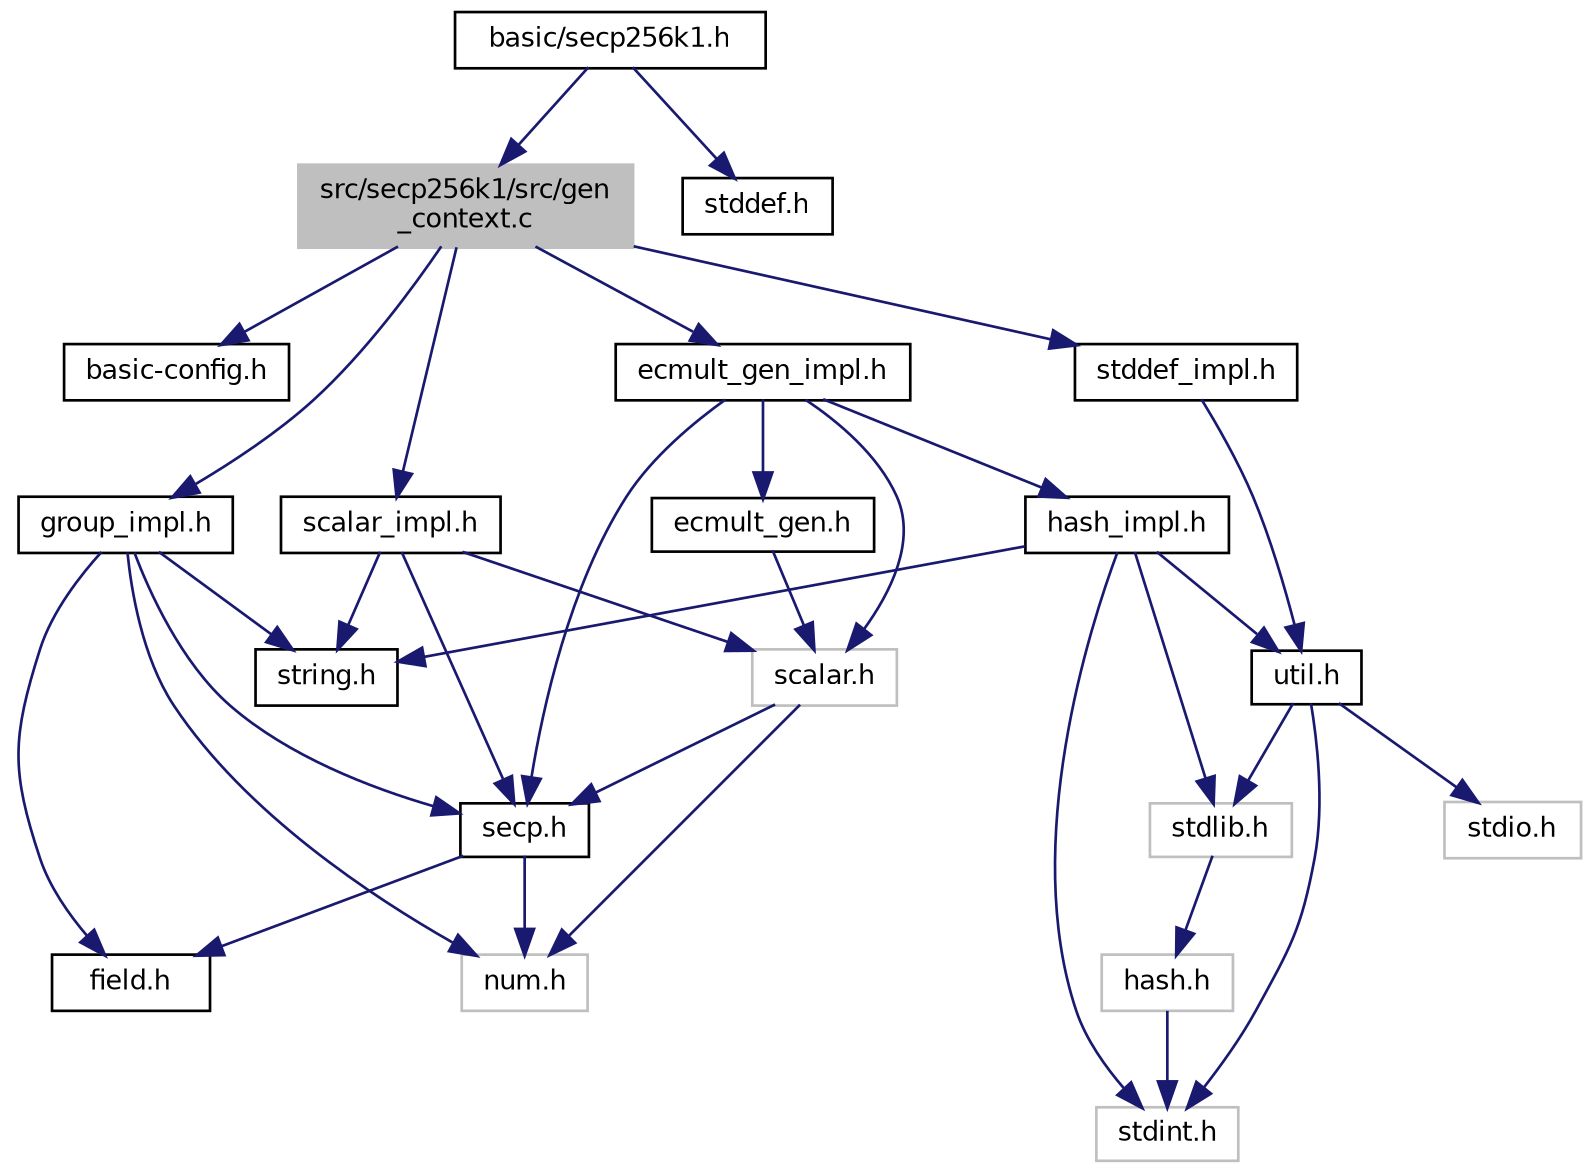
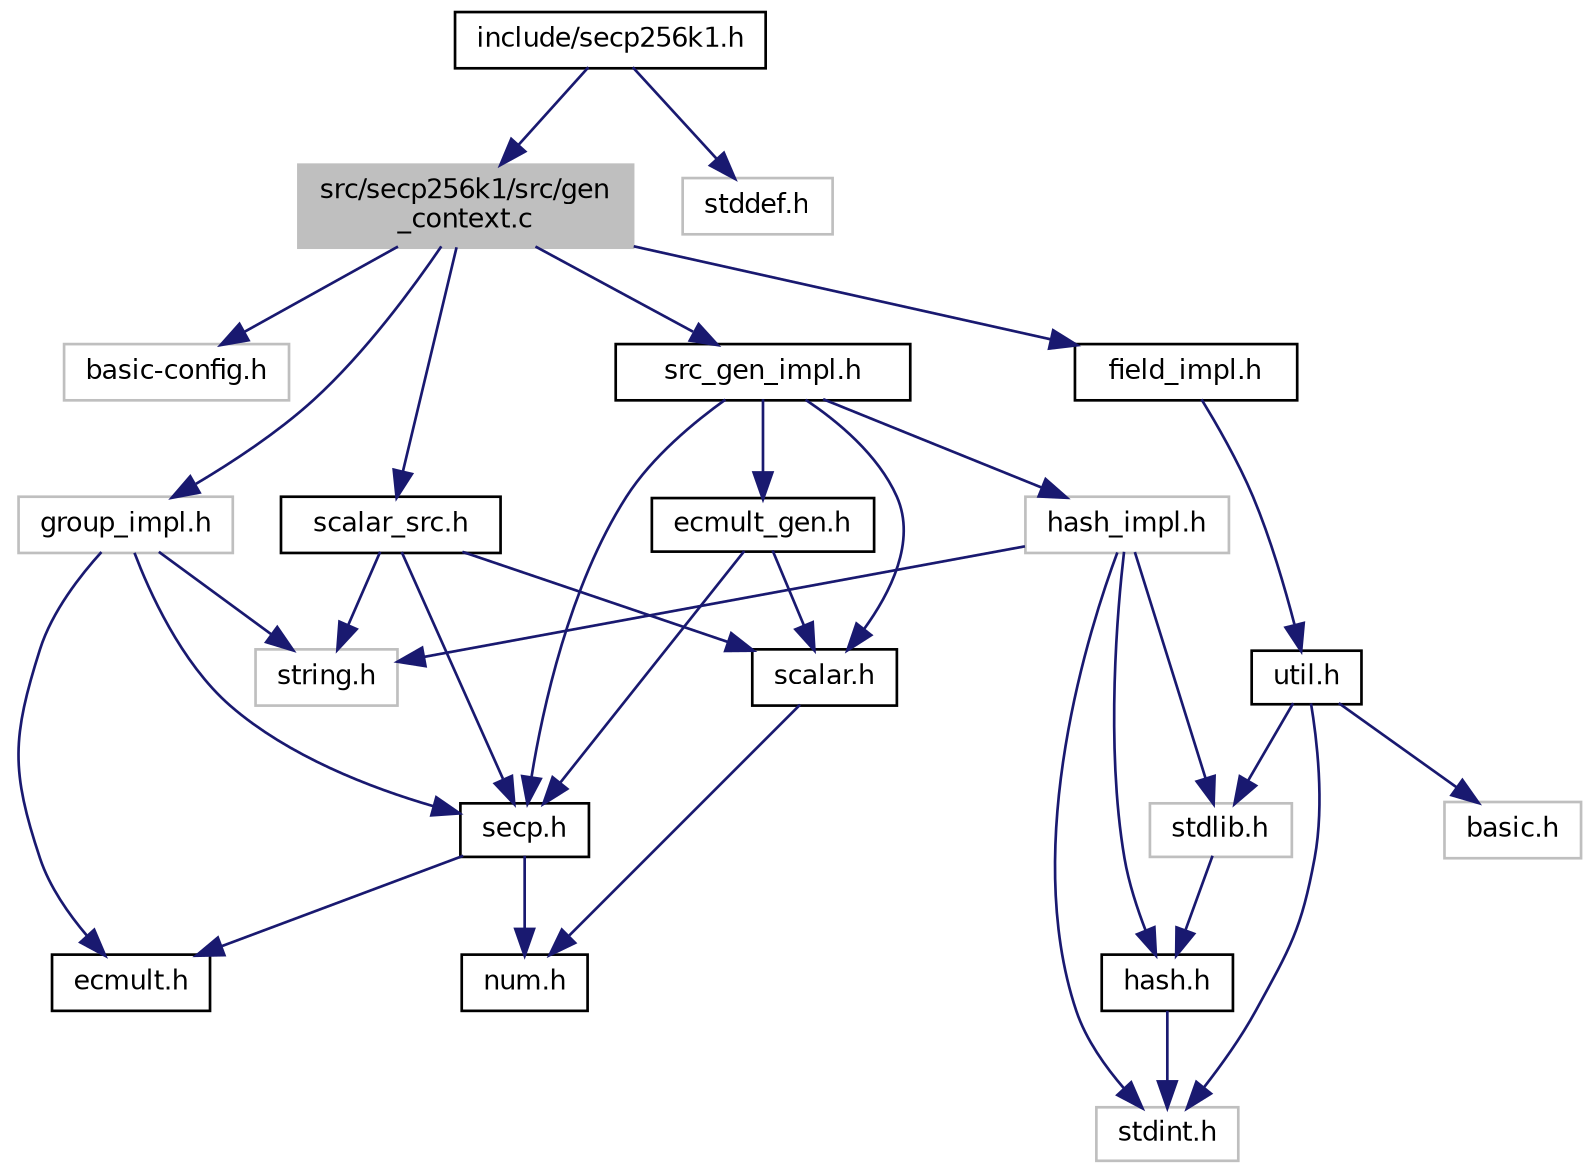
(610, 40) -> (610, 40)
(758, 206) -> (758, 206)
(177, 372) -> (177, 372)
(763, 372) -> (763, 372)
(1186, 372) -> (1186, 372)
(126, 525) -> (126, 525)
(391, 525) -> (391, 525)
(1127, 525) -> (1127, 525)
(1207, 593) -> (1115, 743)
(327, 677) -> (327, 677)
(825, 677) -> (825, 677)
(685, 748) -> (652, 667)
(240, 785) -> none
(1513, 830) -> (1513, 830)
(131, 983) -> (131, 983)
(525, 983) -> (525, 983)
(1167, 983) -> (1167, 983)
